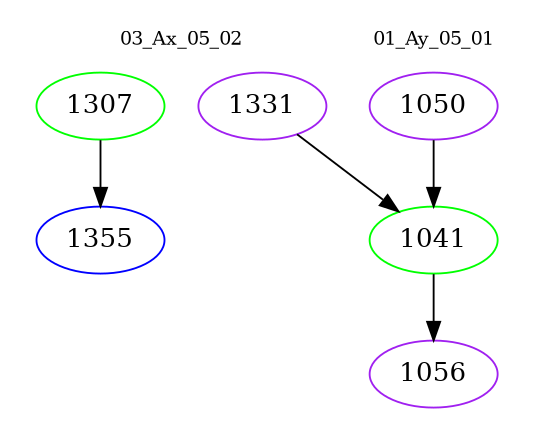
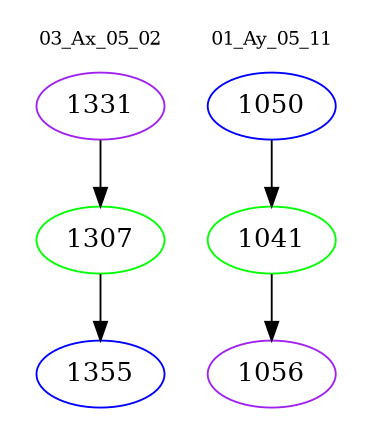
(434, 40) -> (272, 40)
(434, 106) -> (272, 106)
(329, 159) -> (100, 164)
